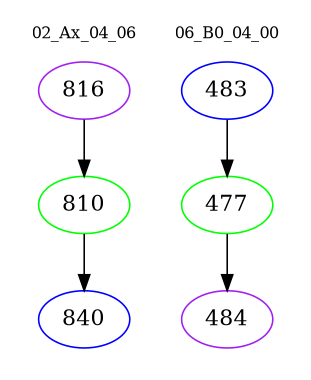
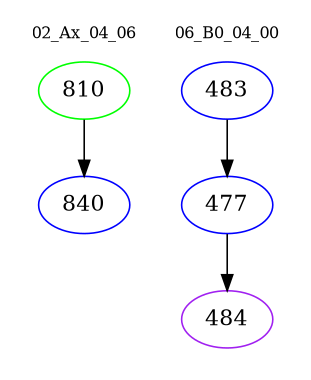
(84, 91) -> none
(227, 205) -> (227, 205)
